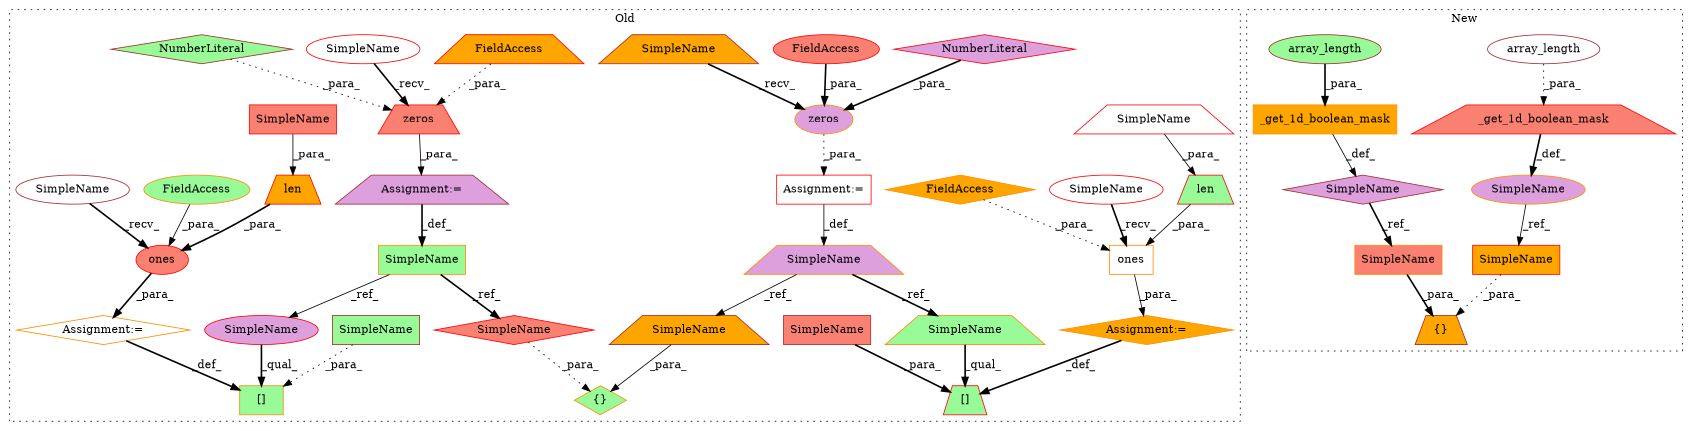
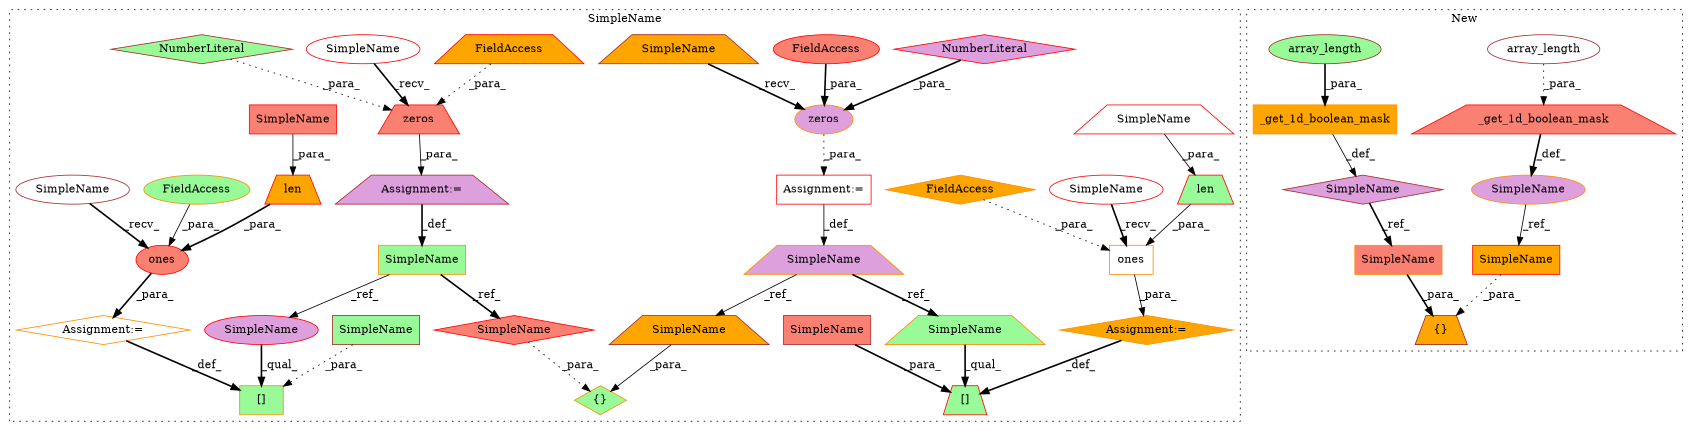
(625, 19) -> (625, 19)
